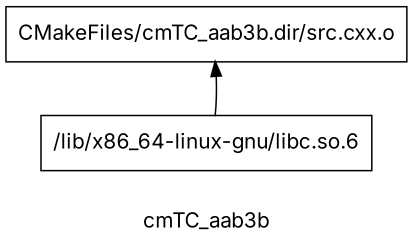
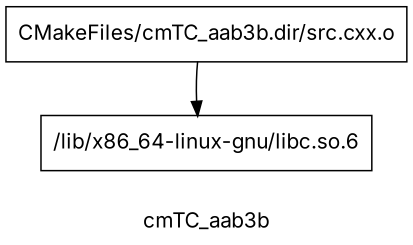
(216, 96) -> (196, 81)
